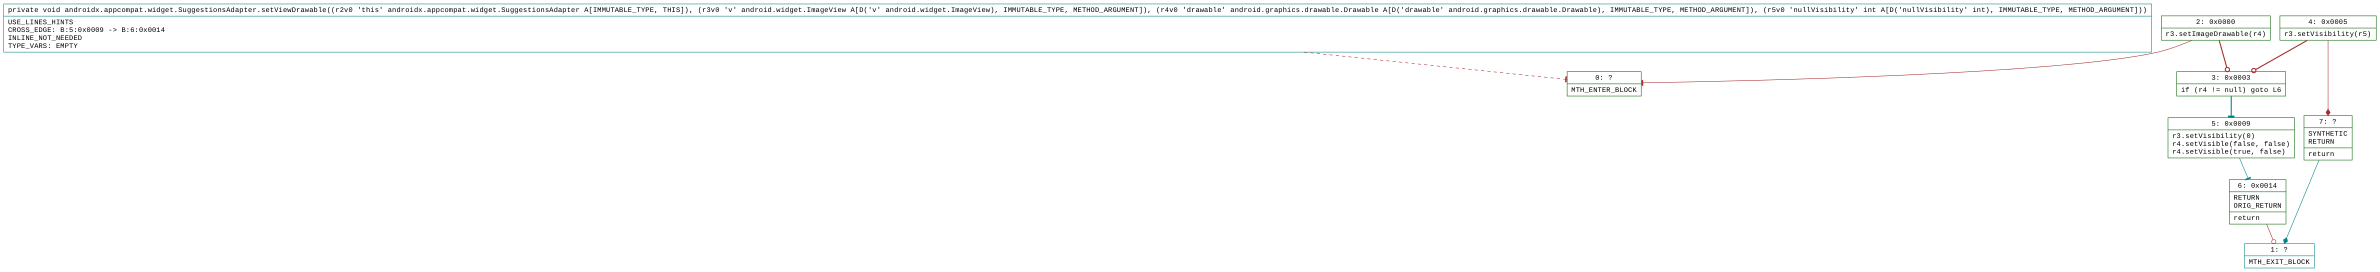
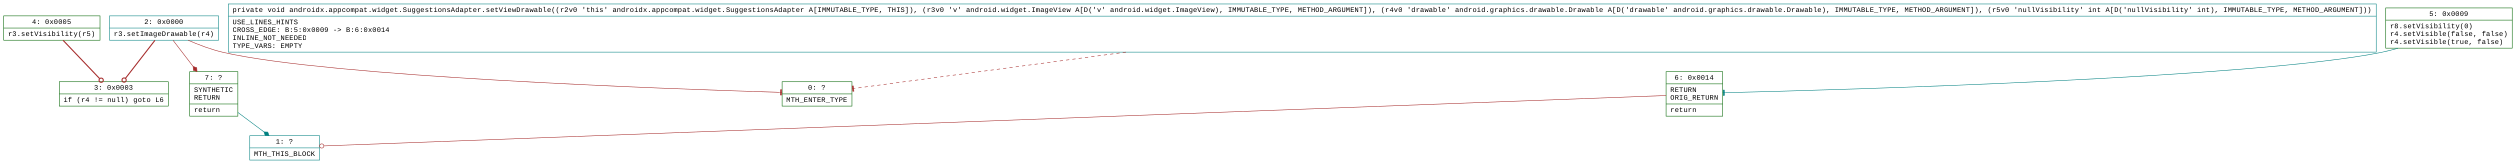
(2216, 28) -> (164, 28)
(2328, 75) -> (183, 53)
(1604, 90) -> (817, 100)
(2231, 106) -> none
(2214, 136) -> (2432, 26)
(2279, 262) -> (285, 154)
